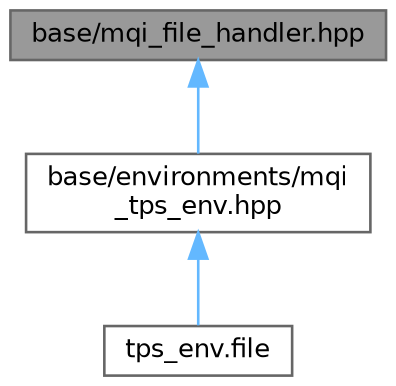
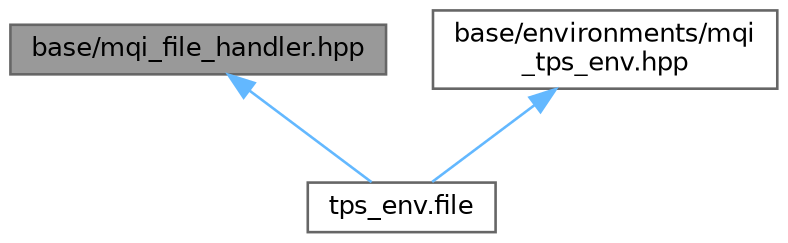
(198, 120) -> (310, 136)
